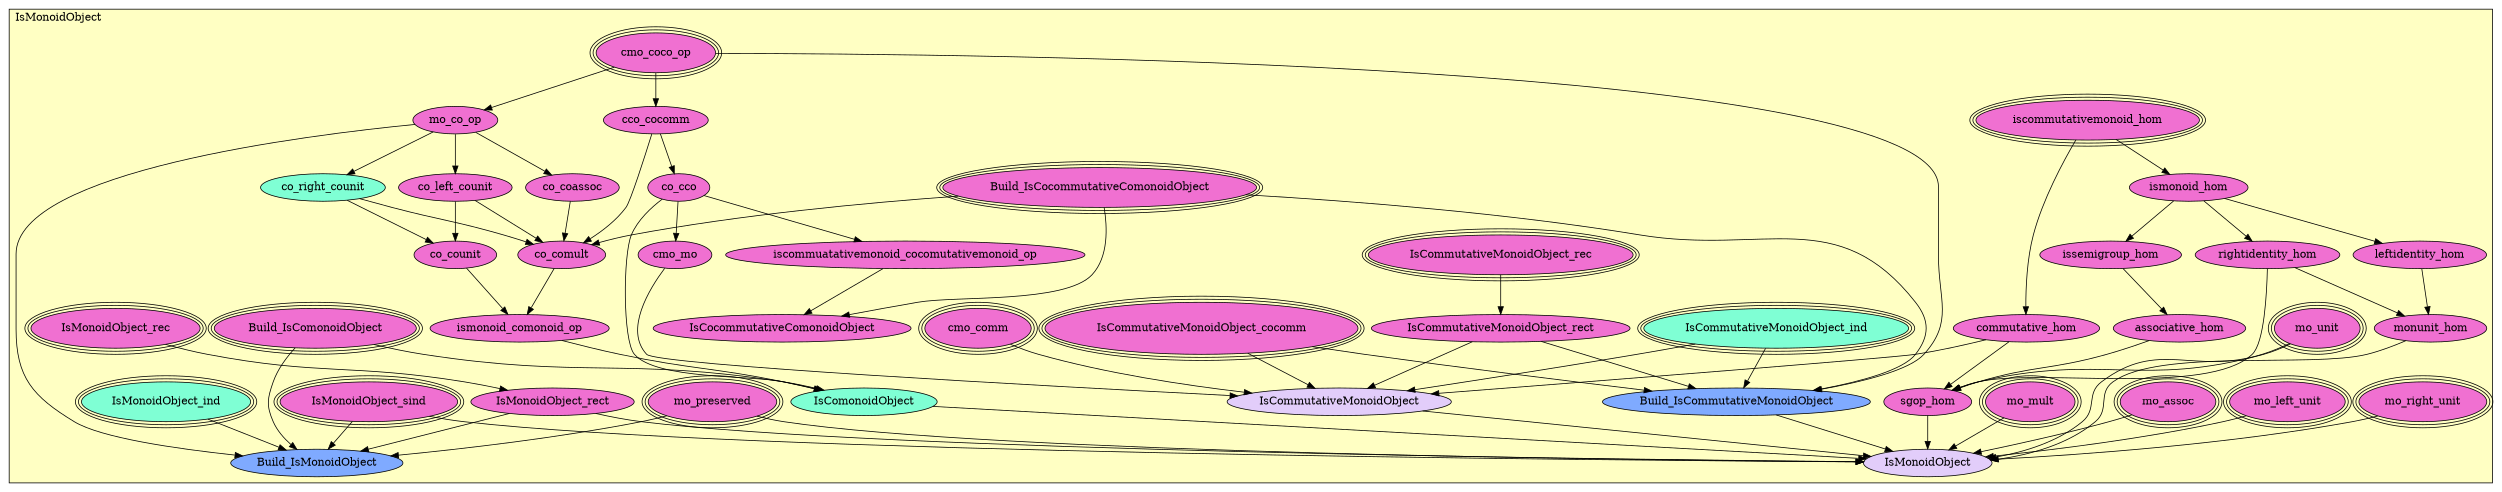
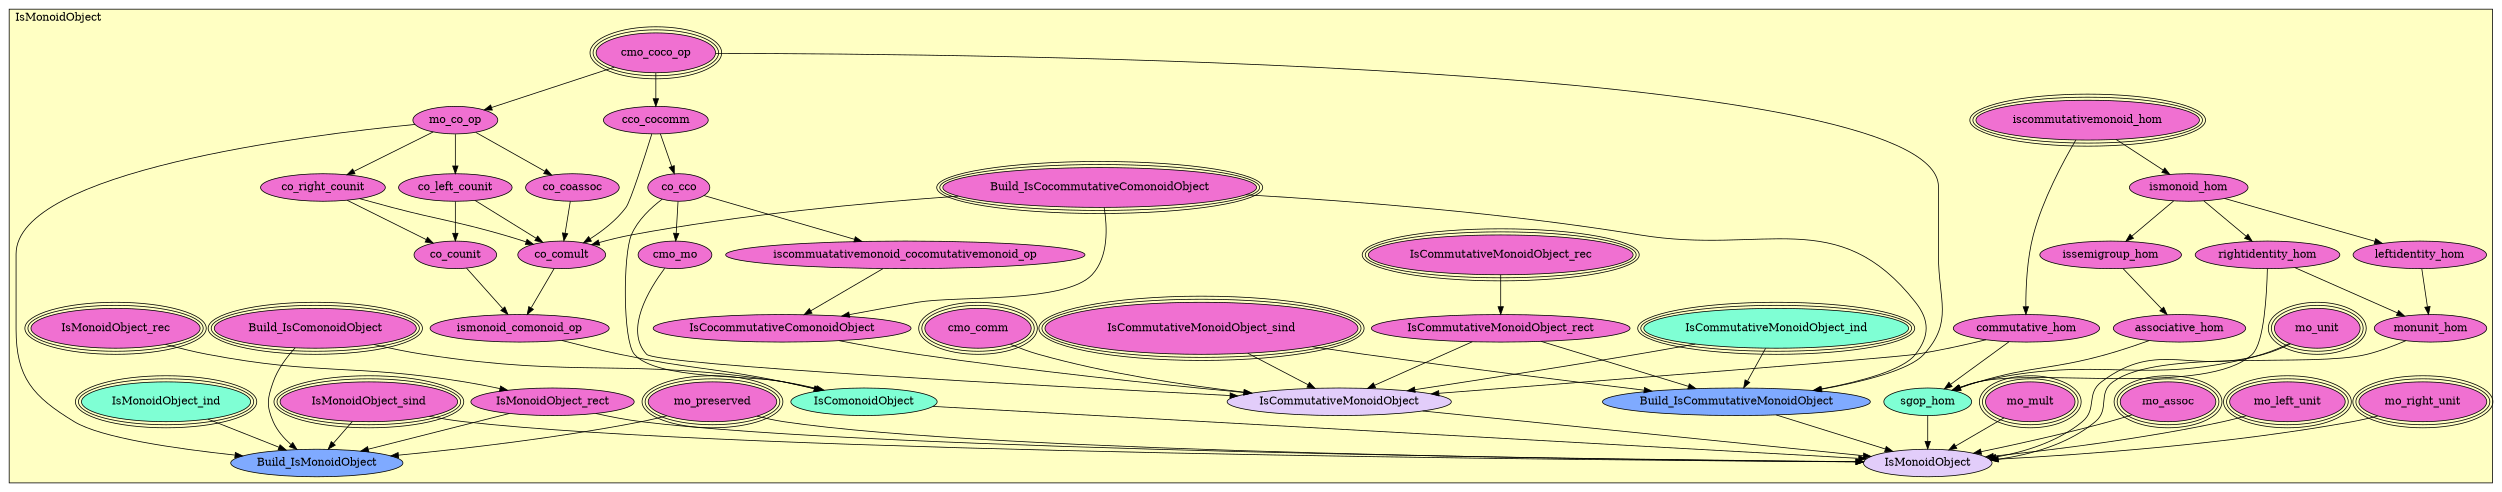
(323, 187) -> (323, 187)
(1201, 328) -> (1201, 328)
none -> (1041, 371)
(1928, 402) -> (1928, 402)
